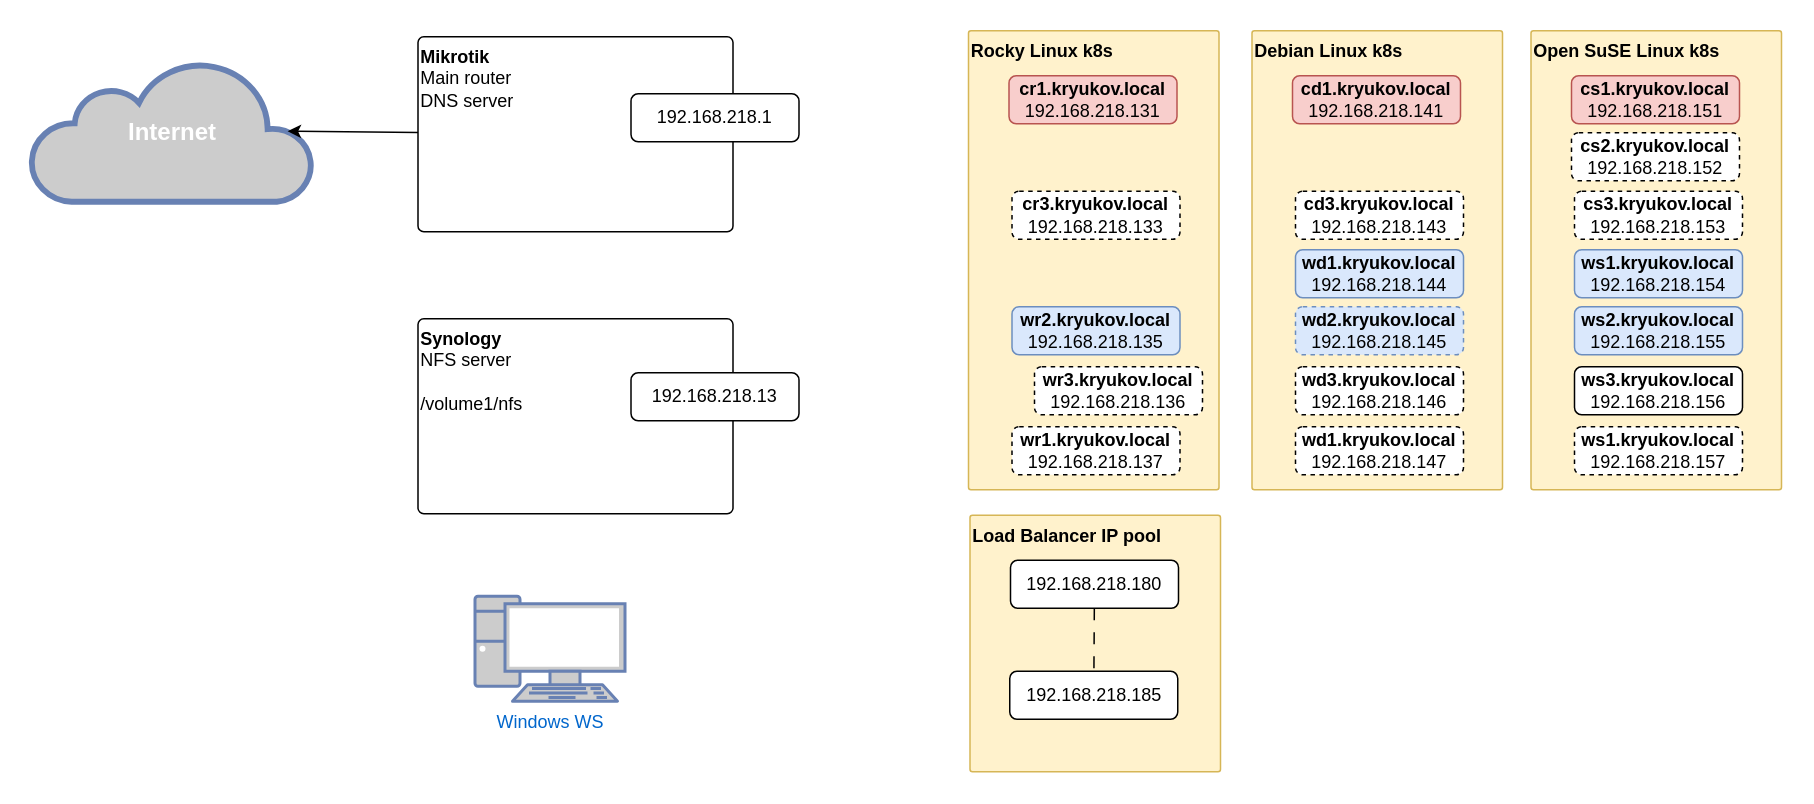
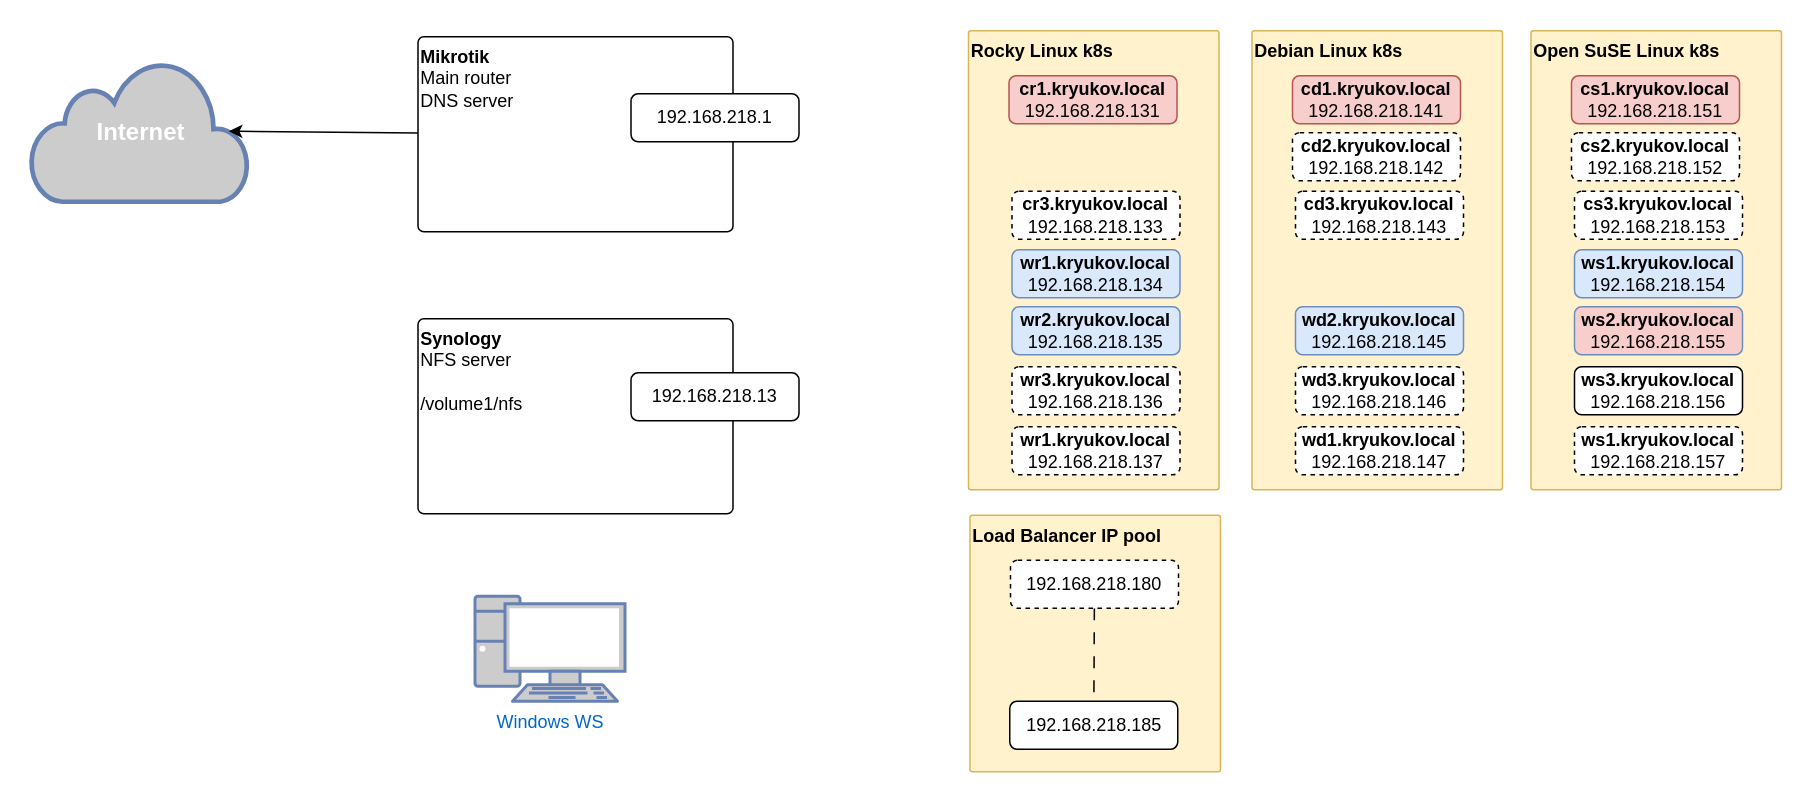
(172, 131) -> (140, 131)
none -> (1376, 157)
none -> (1096, 274)
(1379, 274) -> none
(1379, 331) -> (1379, 331)
(1658, 331) -> (1658, 331)
(1118, 391) -> (1096, 391)
(1094, 584) -> (1094, 584)
(1094, 695) -> (1094, 725)
